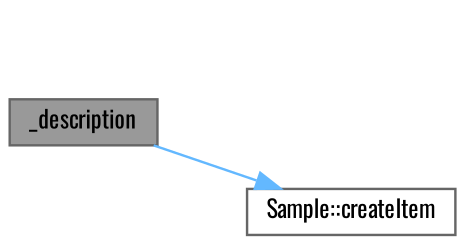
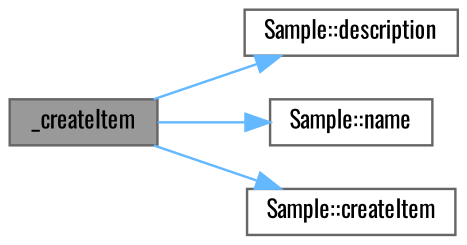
none -> (351, 33)
(84, 122) -> (84, 122)
none -> (351, 122)
